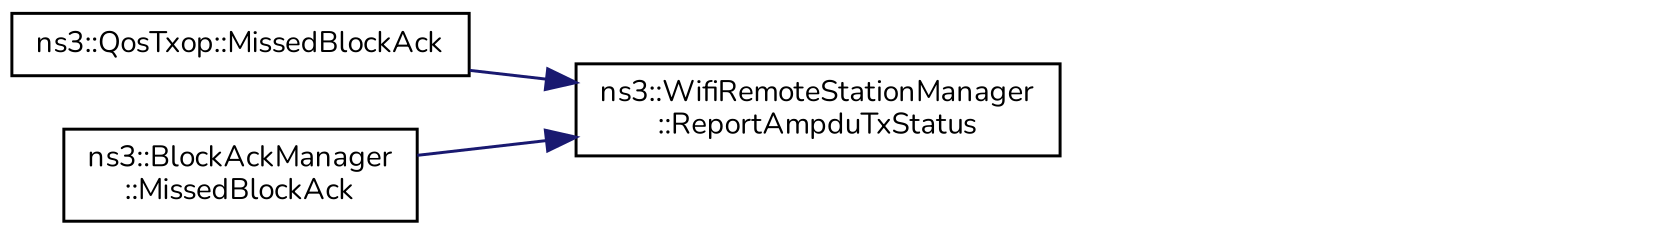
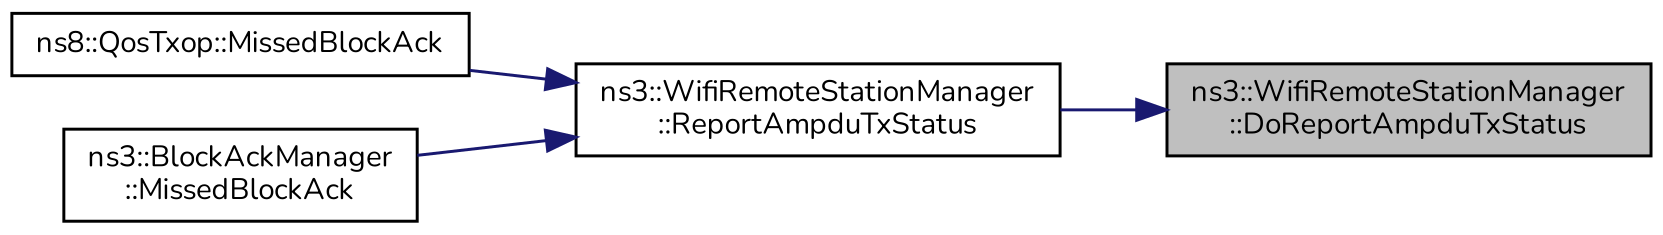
(241, 45) -> (241, 45)
none -> (1409, 110)
